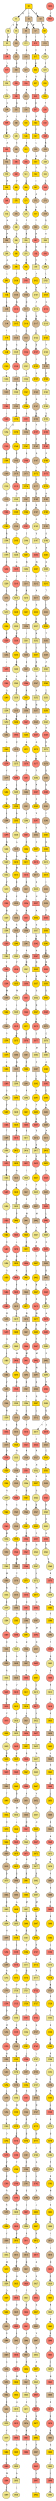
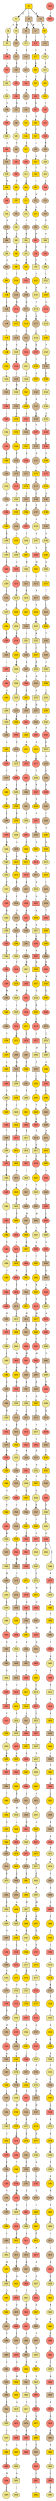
(12, 425) -> (16, 425)
(6, 1375) -> (6, 1375)
(41, 1424) -> (36, 1424)
(48, 1559) -> (51, 1551)
none -> (50, 1930)
